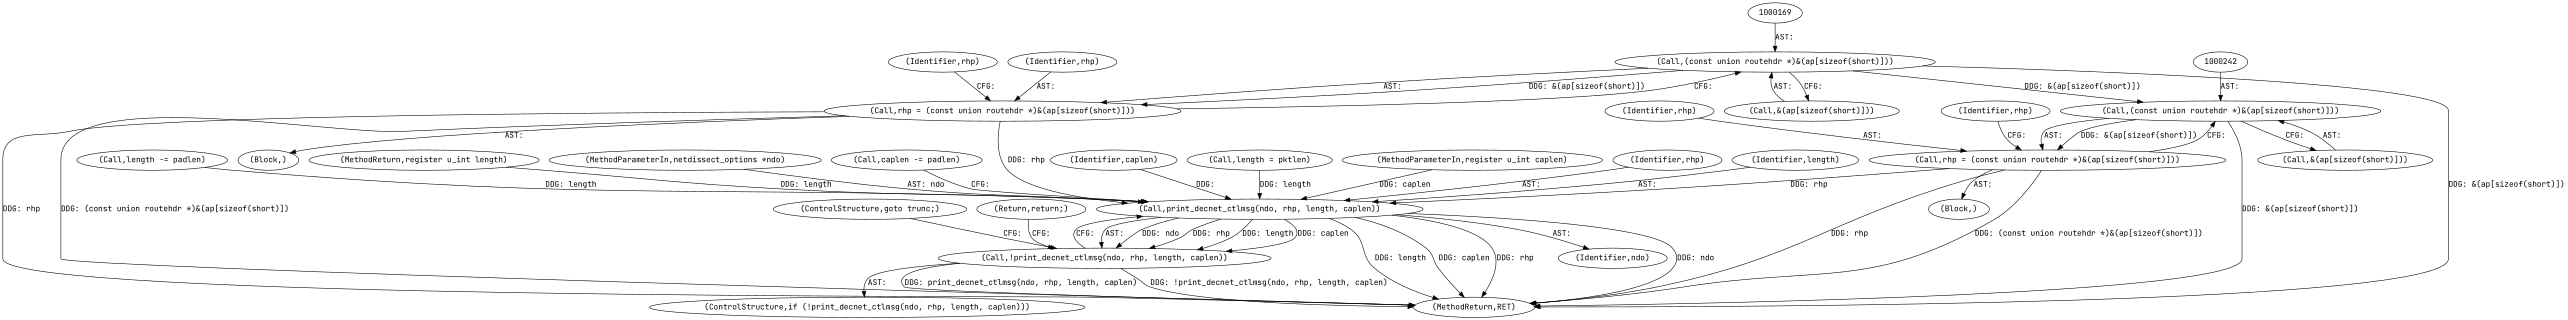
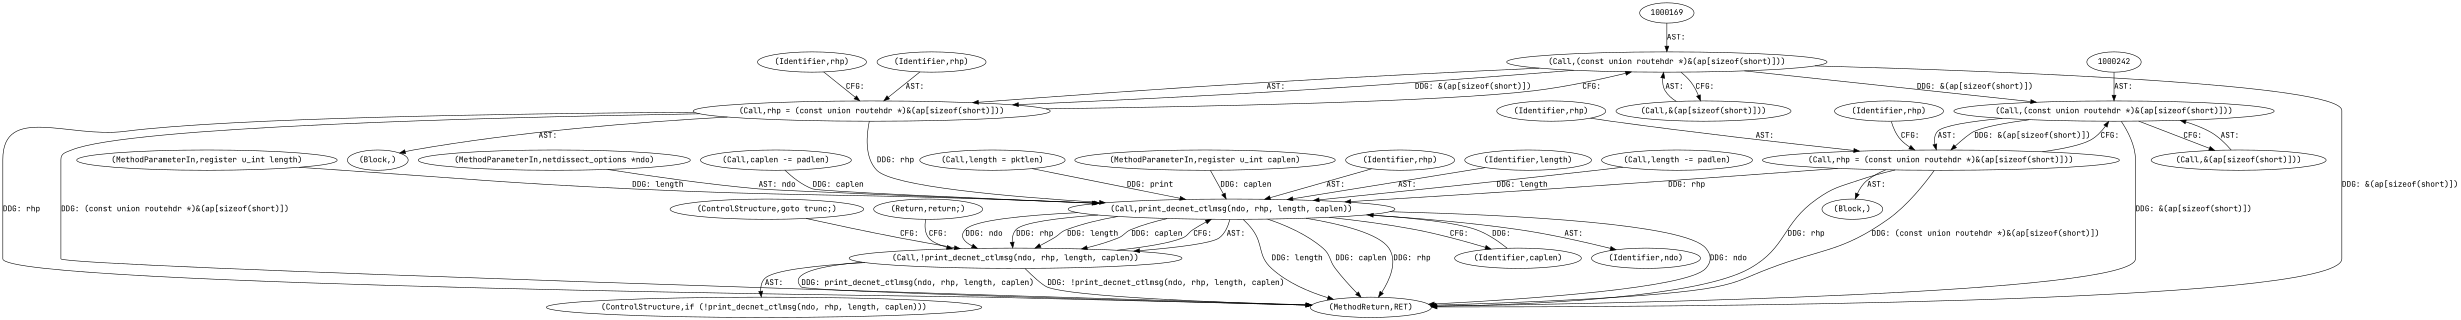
(424, 160) -> (207, 160)
(983, 185) -> (838, 185)
(1285, 185) -> (1150, 185)
none -> (1408, 228)
